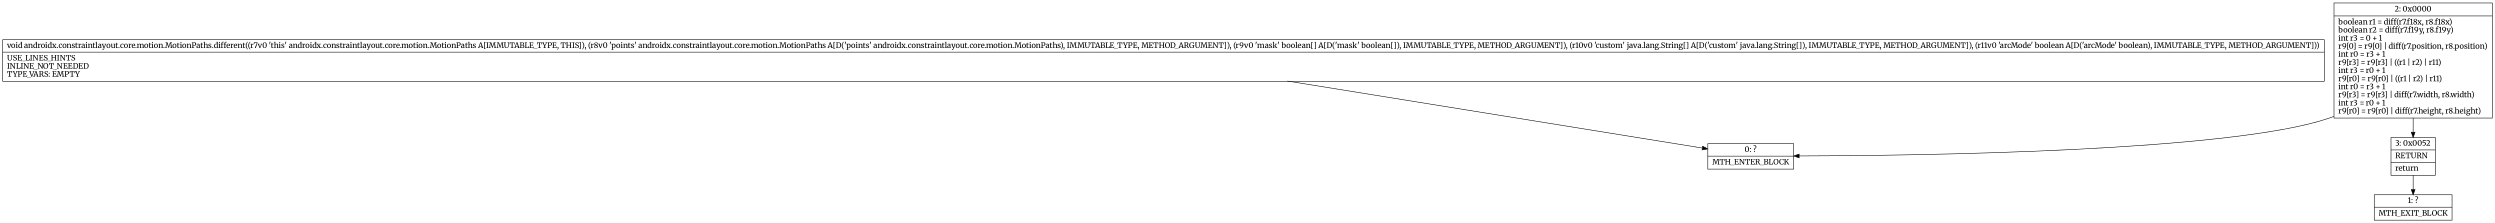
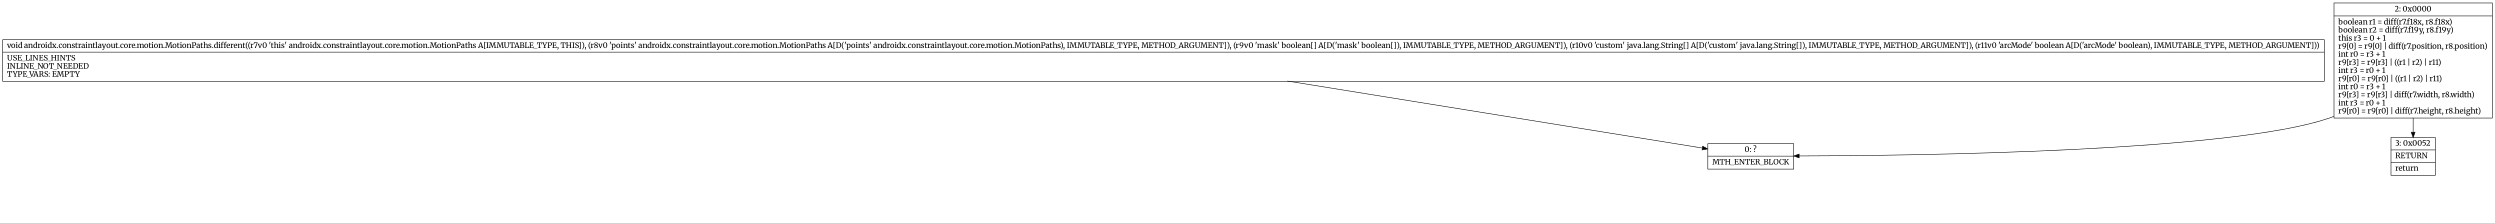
(2360, 38) -> (2362, 38)
(2413, 207) -> none
